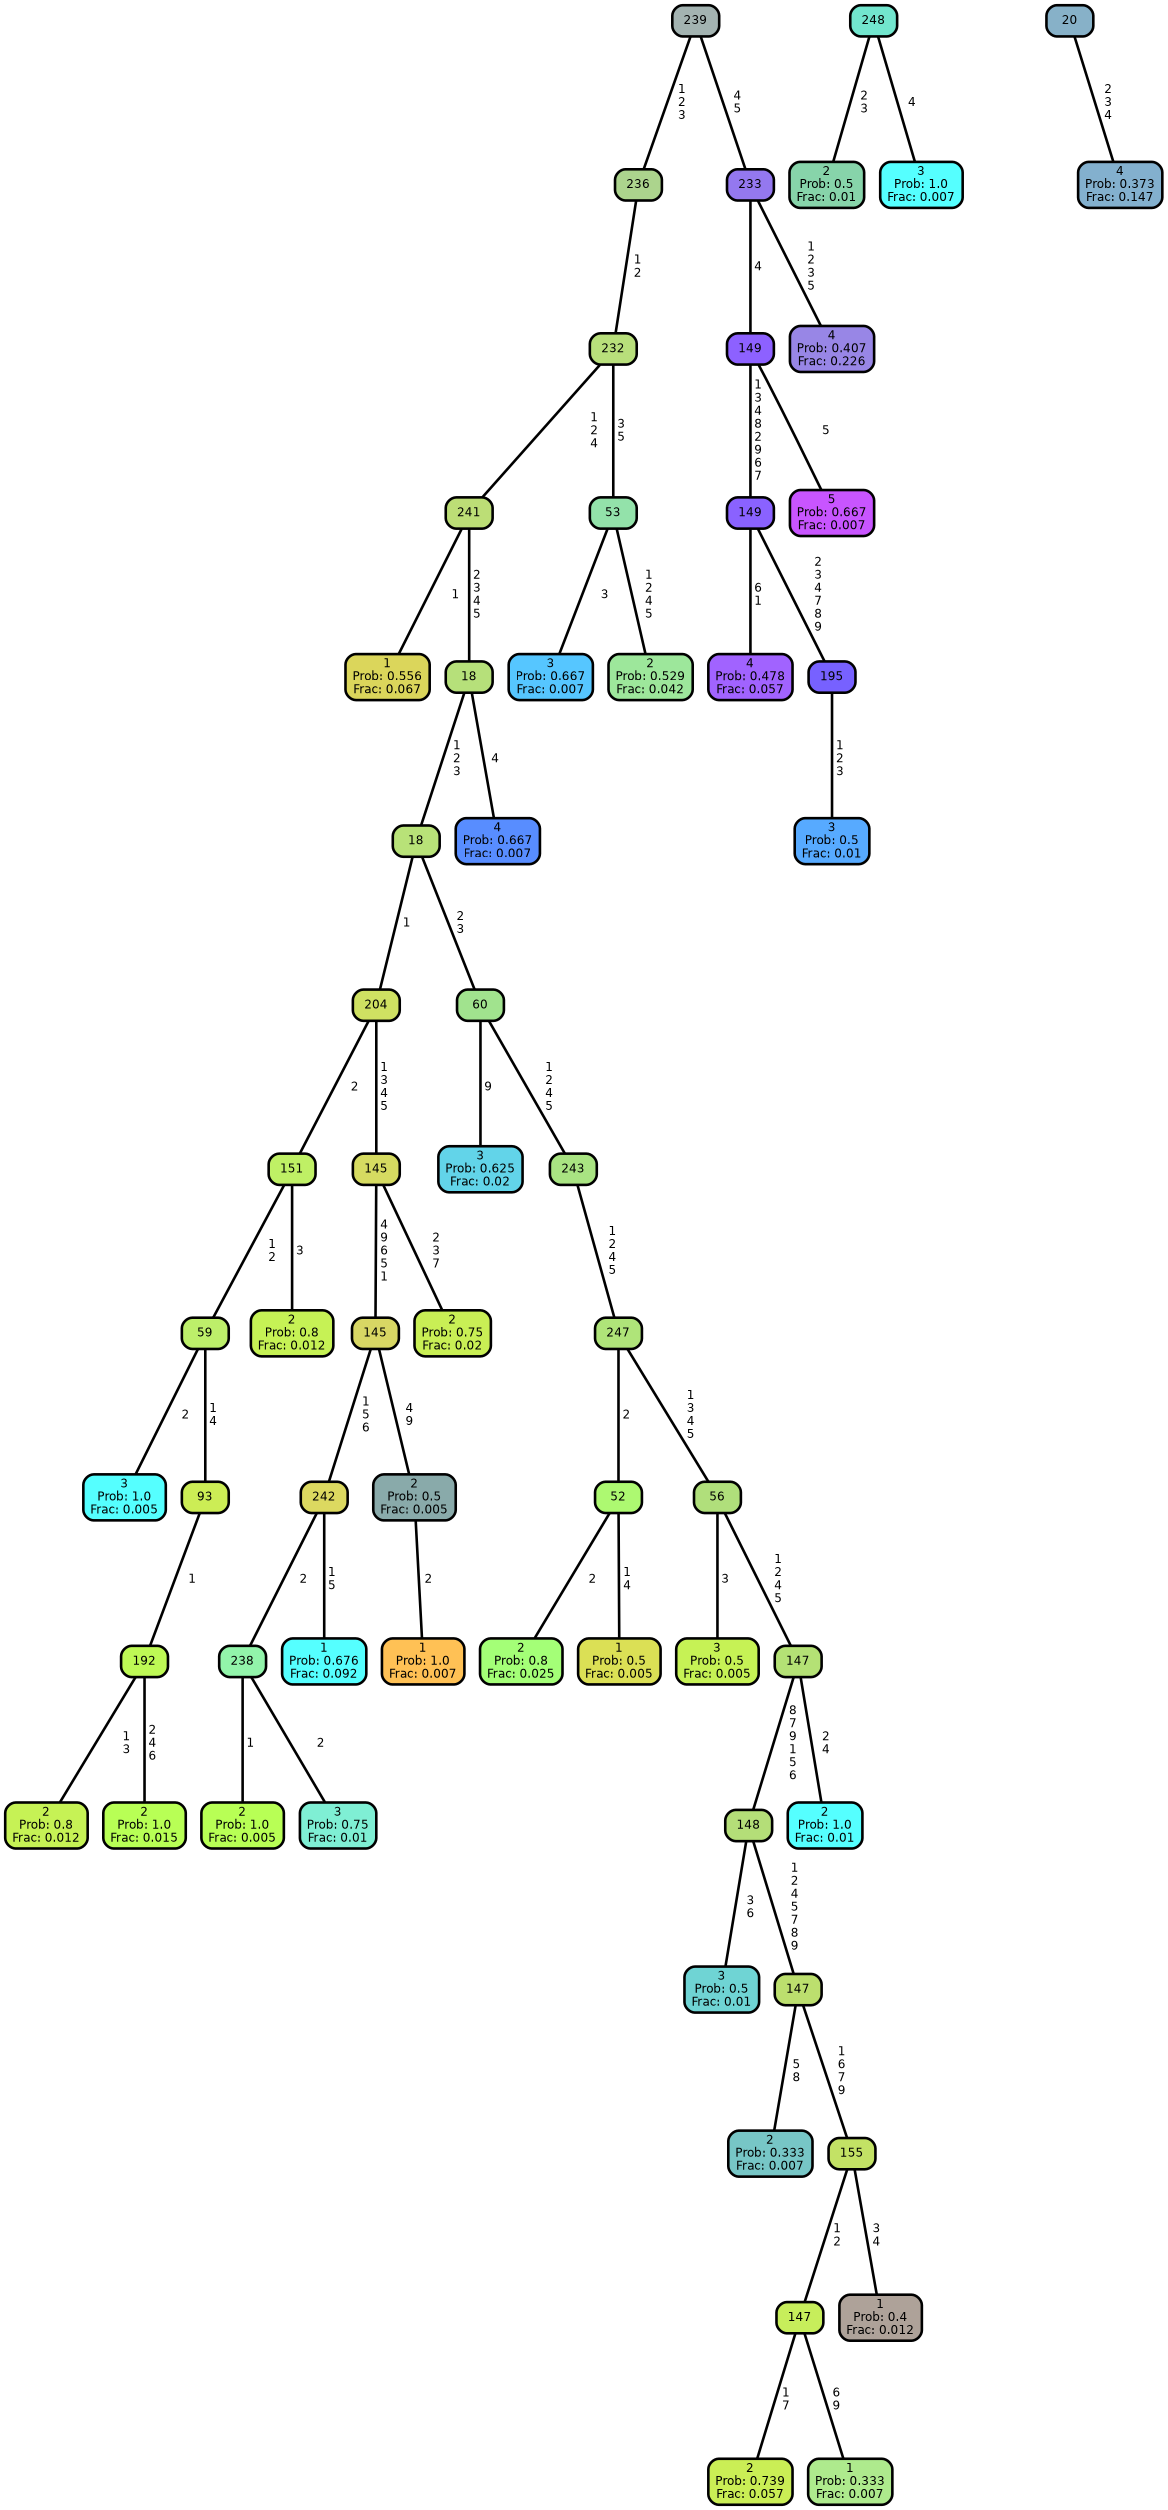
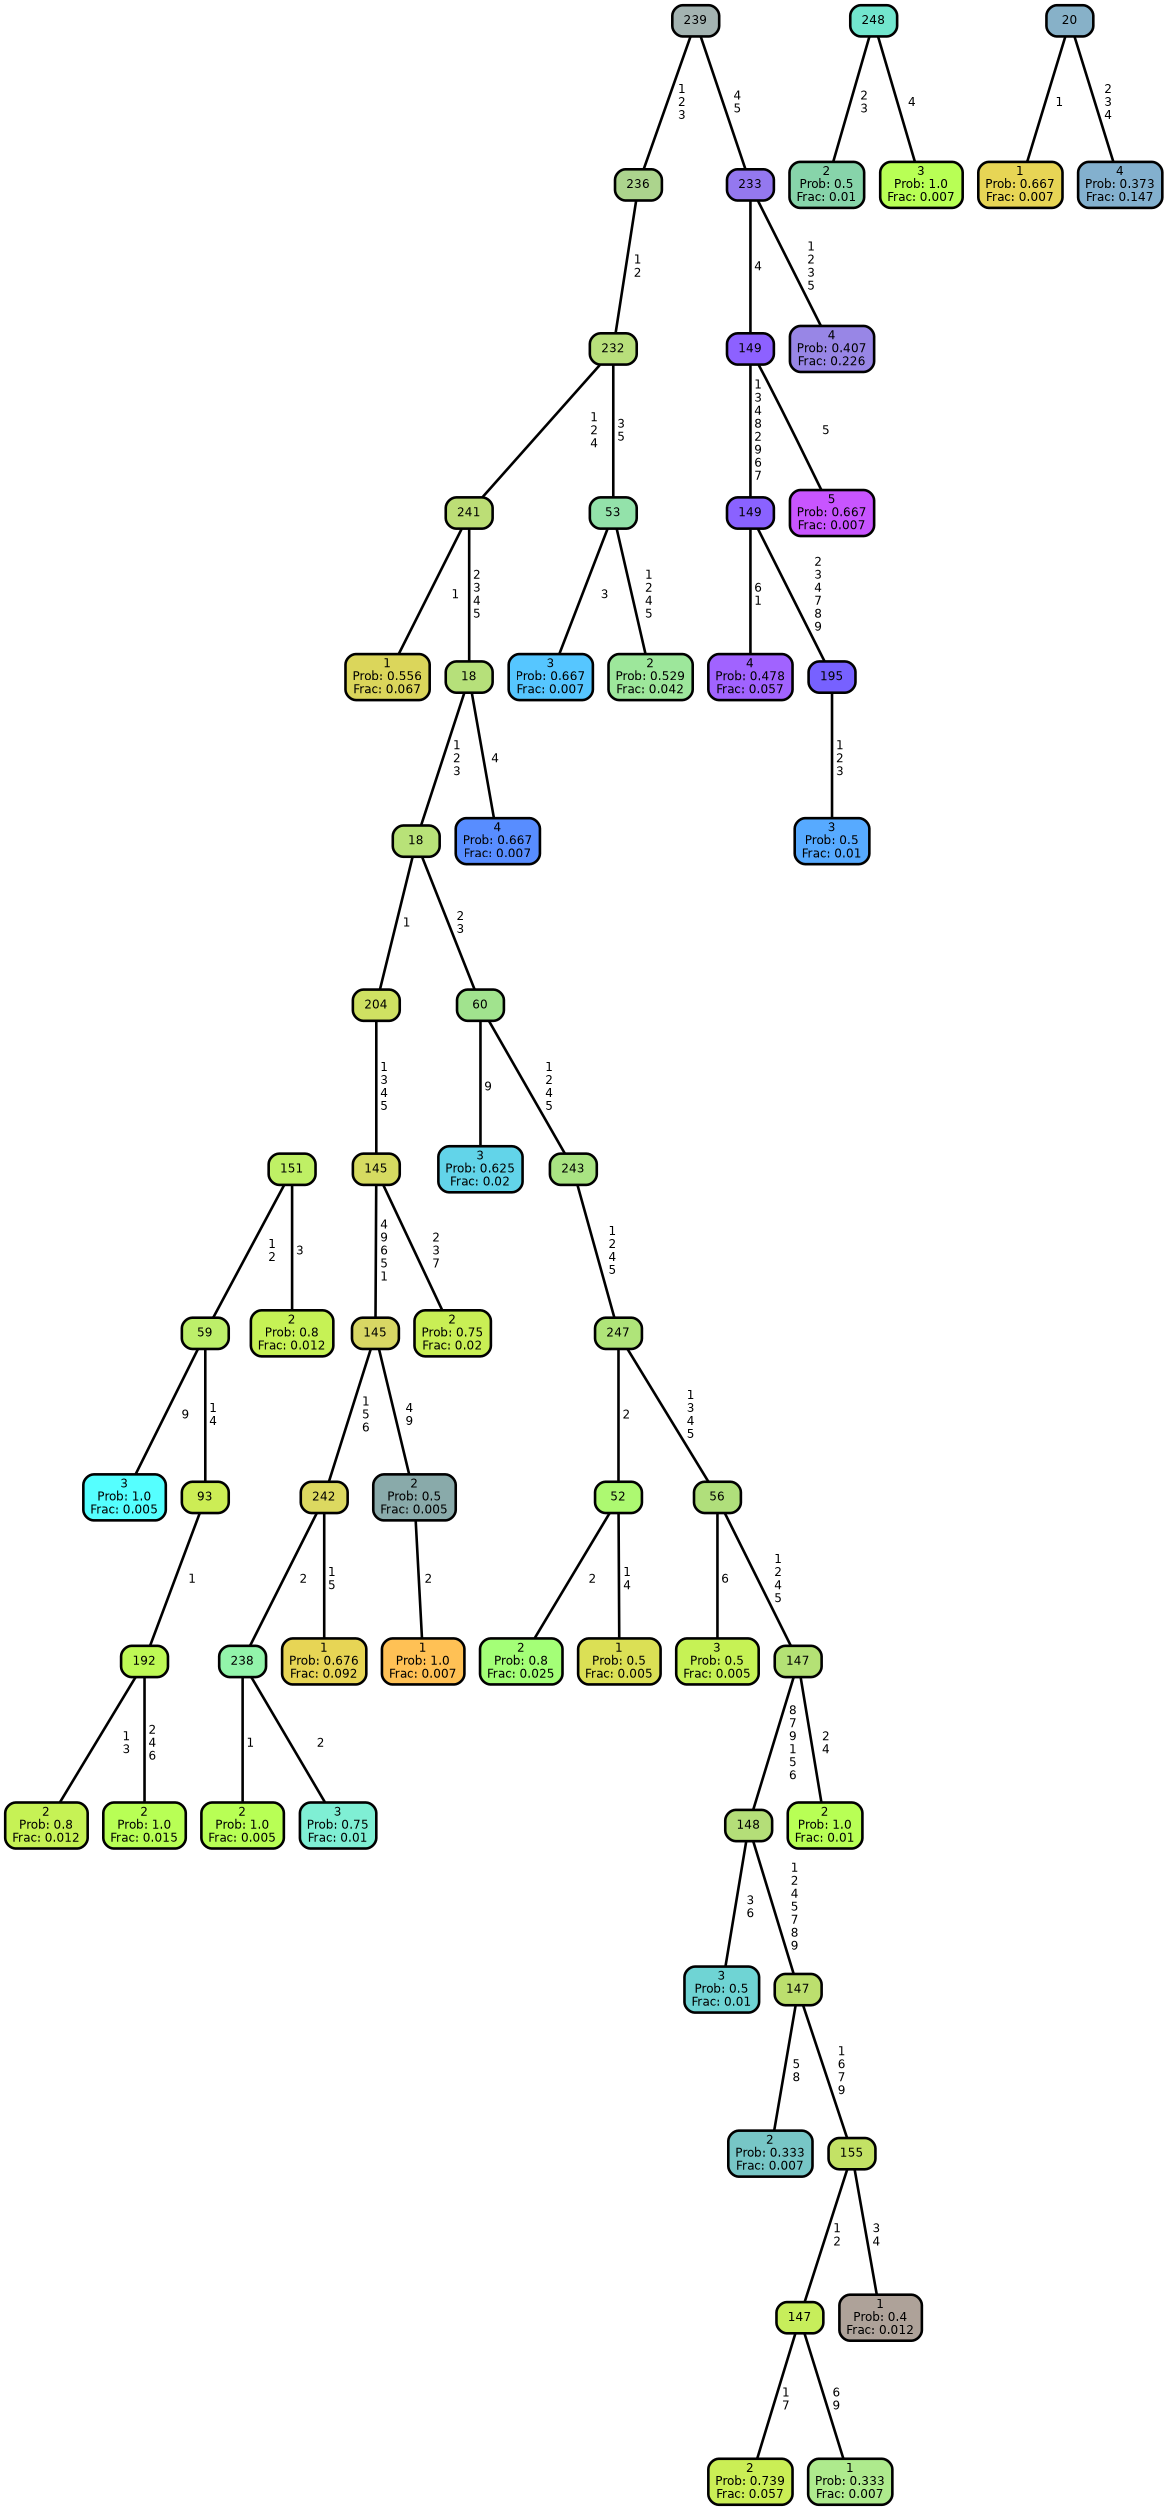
(921, 185) -> (921, 185)
none -> (1020, 185)
(334, 1087) -> none
(184, 1415) -> (184, 1415)
(724, 1579) -> (724, 1579)
(324, 1661) -> (324, 1661)
(825, 1826) -> (825, 1826)
